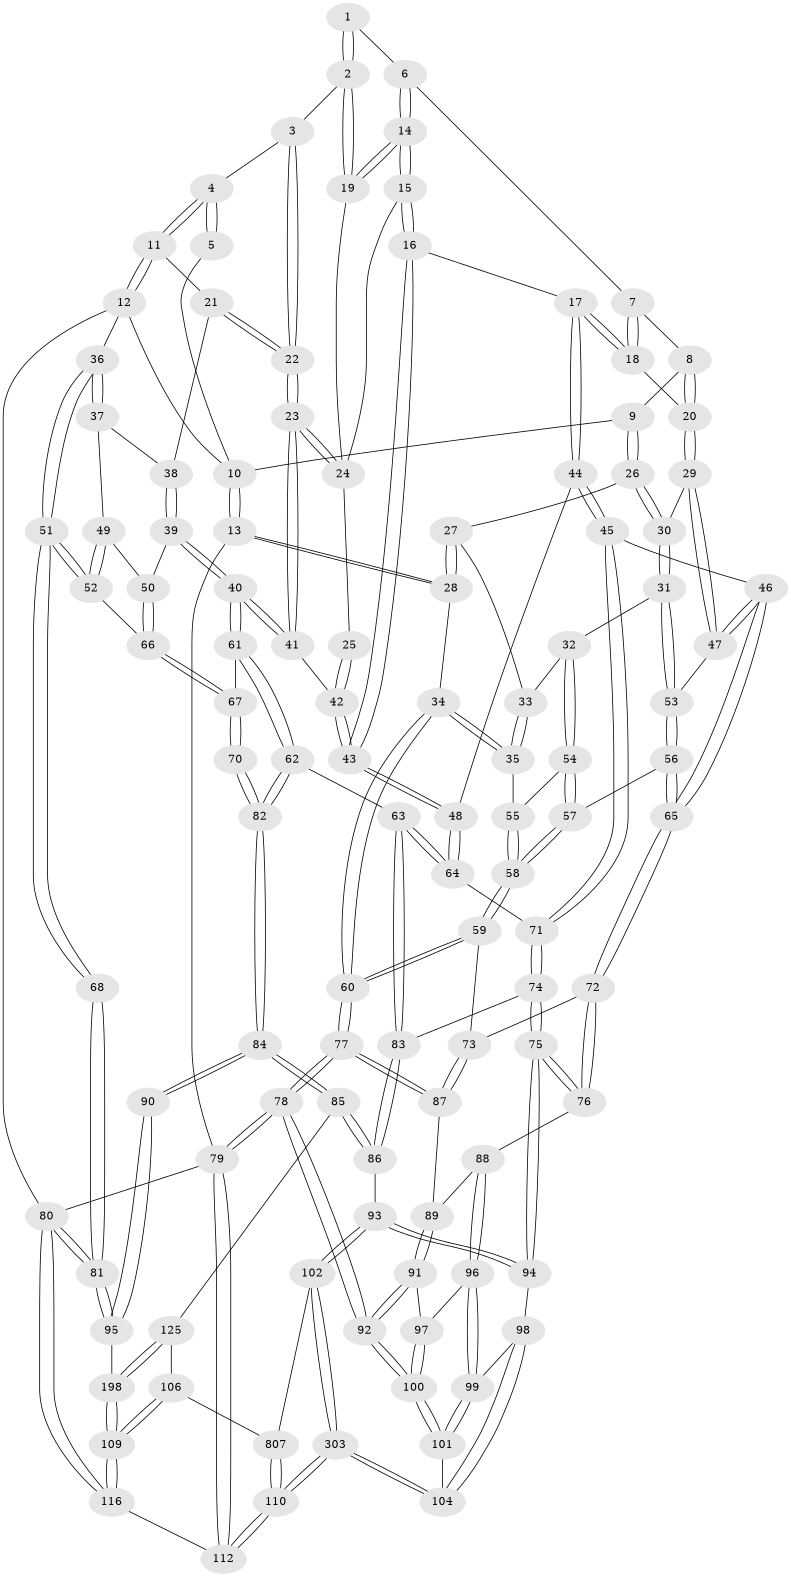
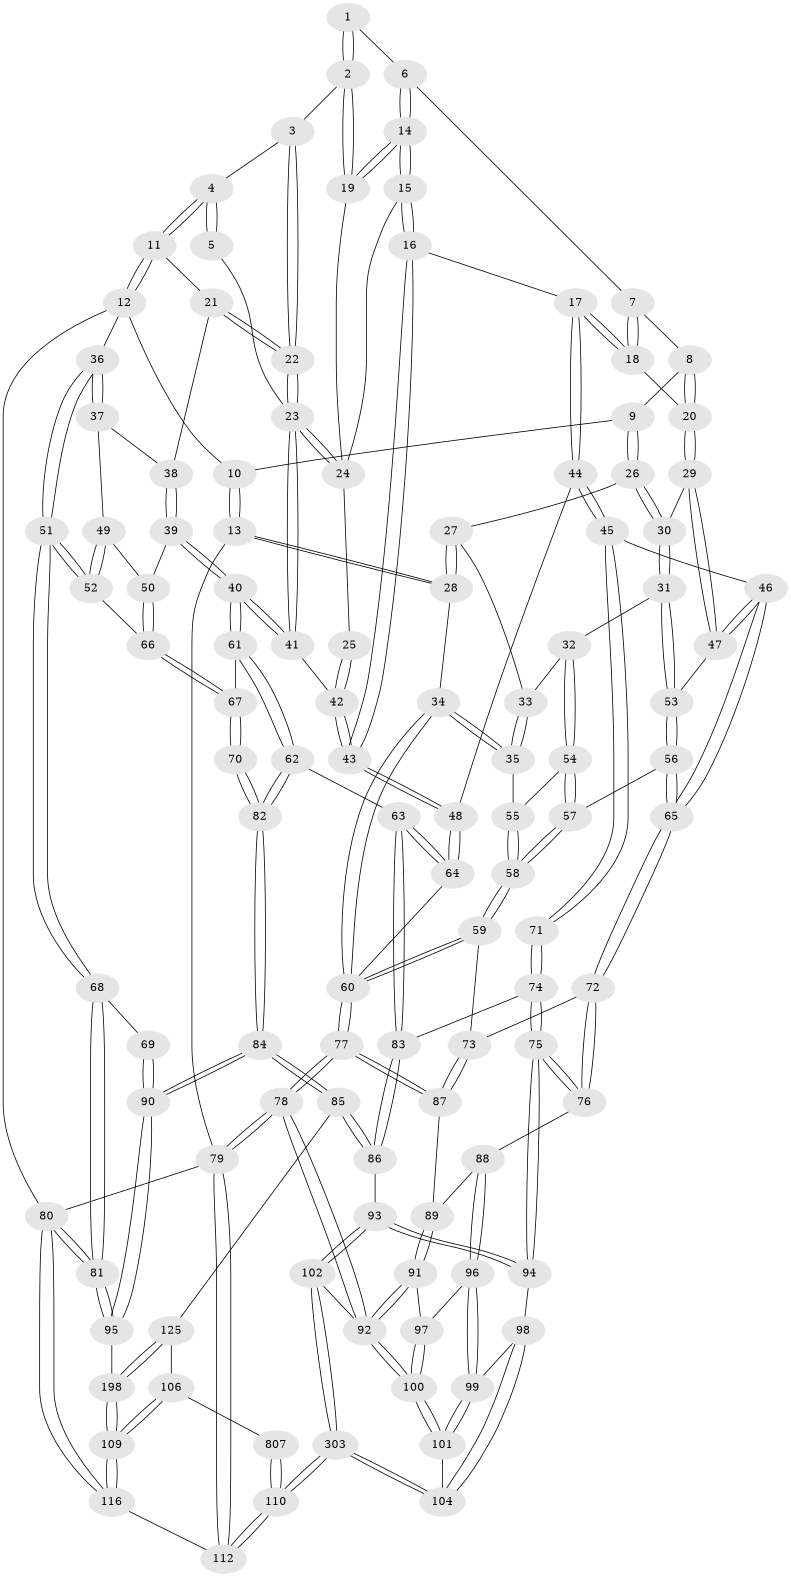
(193, 359) -> (250, 320)
(488, 898) -> (398, 933)
none -> (148, 1045)
(294, 1359) -> (339, 1302)
